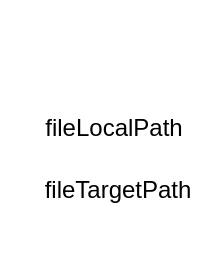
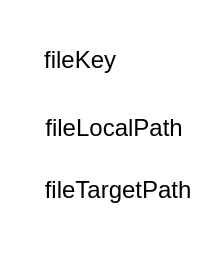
none -> (81, 61)
